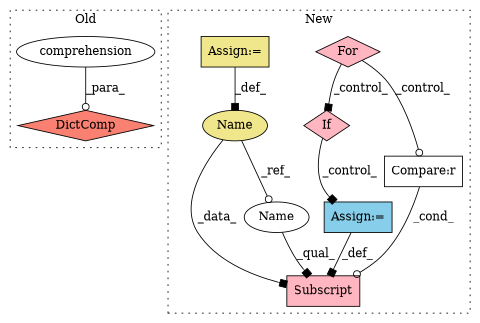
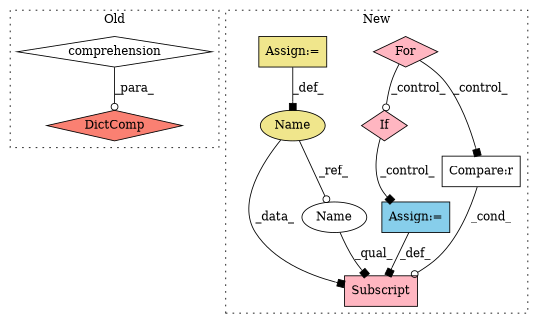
(86, 52) -> (115, 52)
(333, 83) -> (391, 83)
(399, 99) -> (456, 98)
